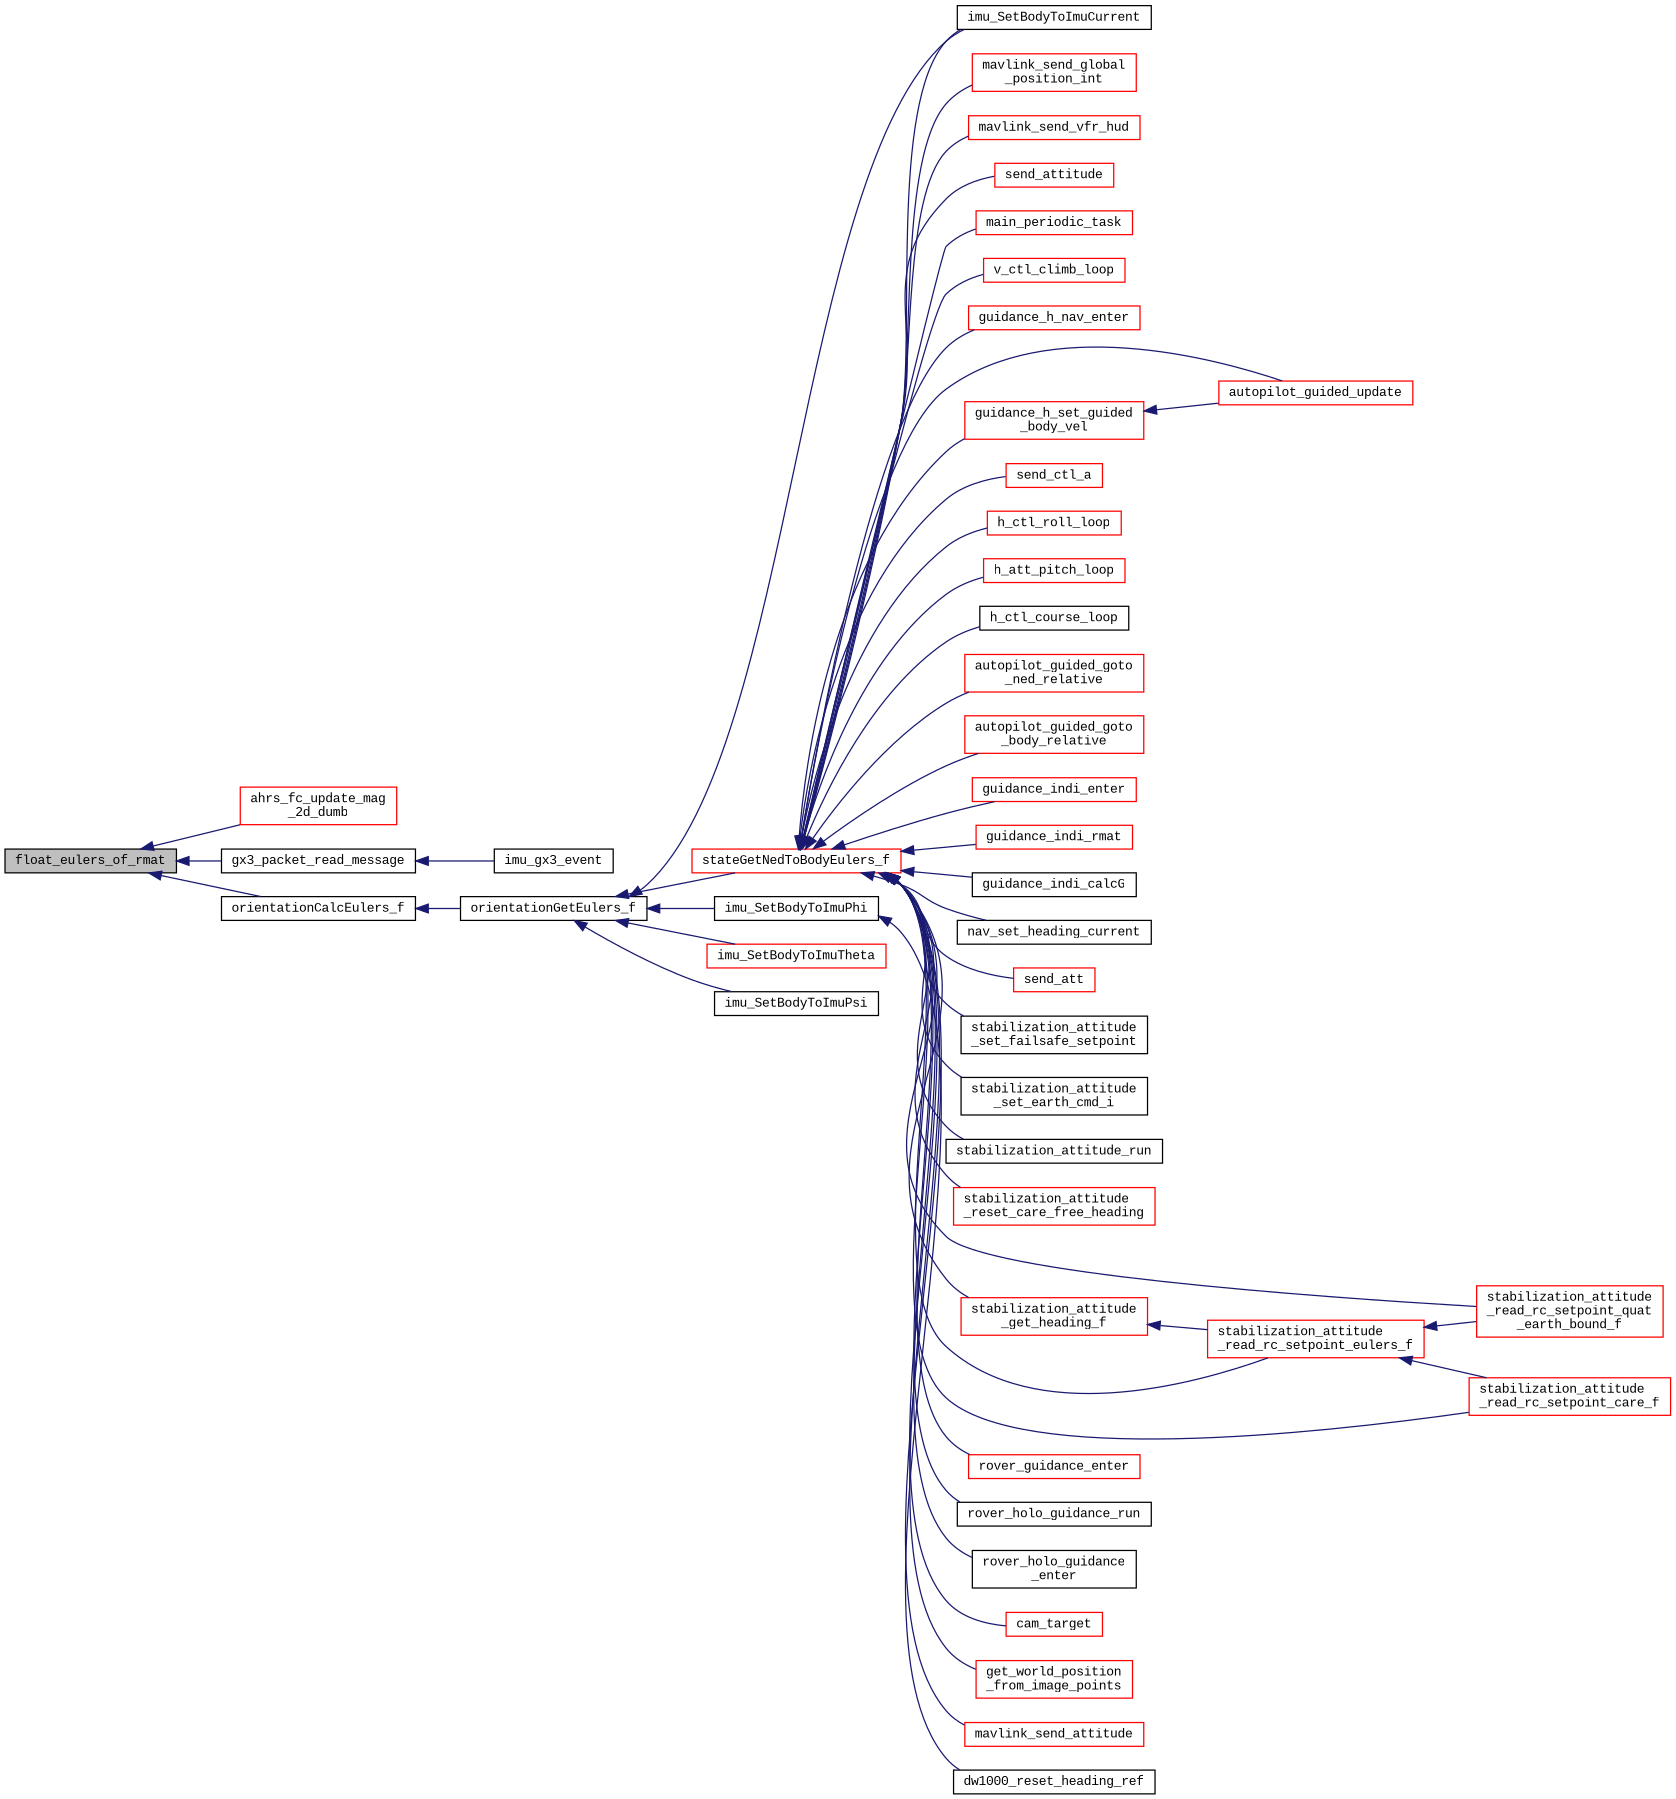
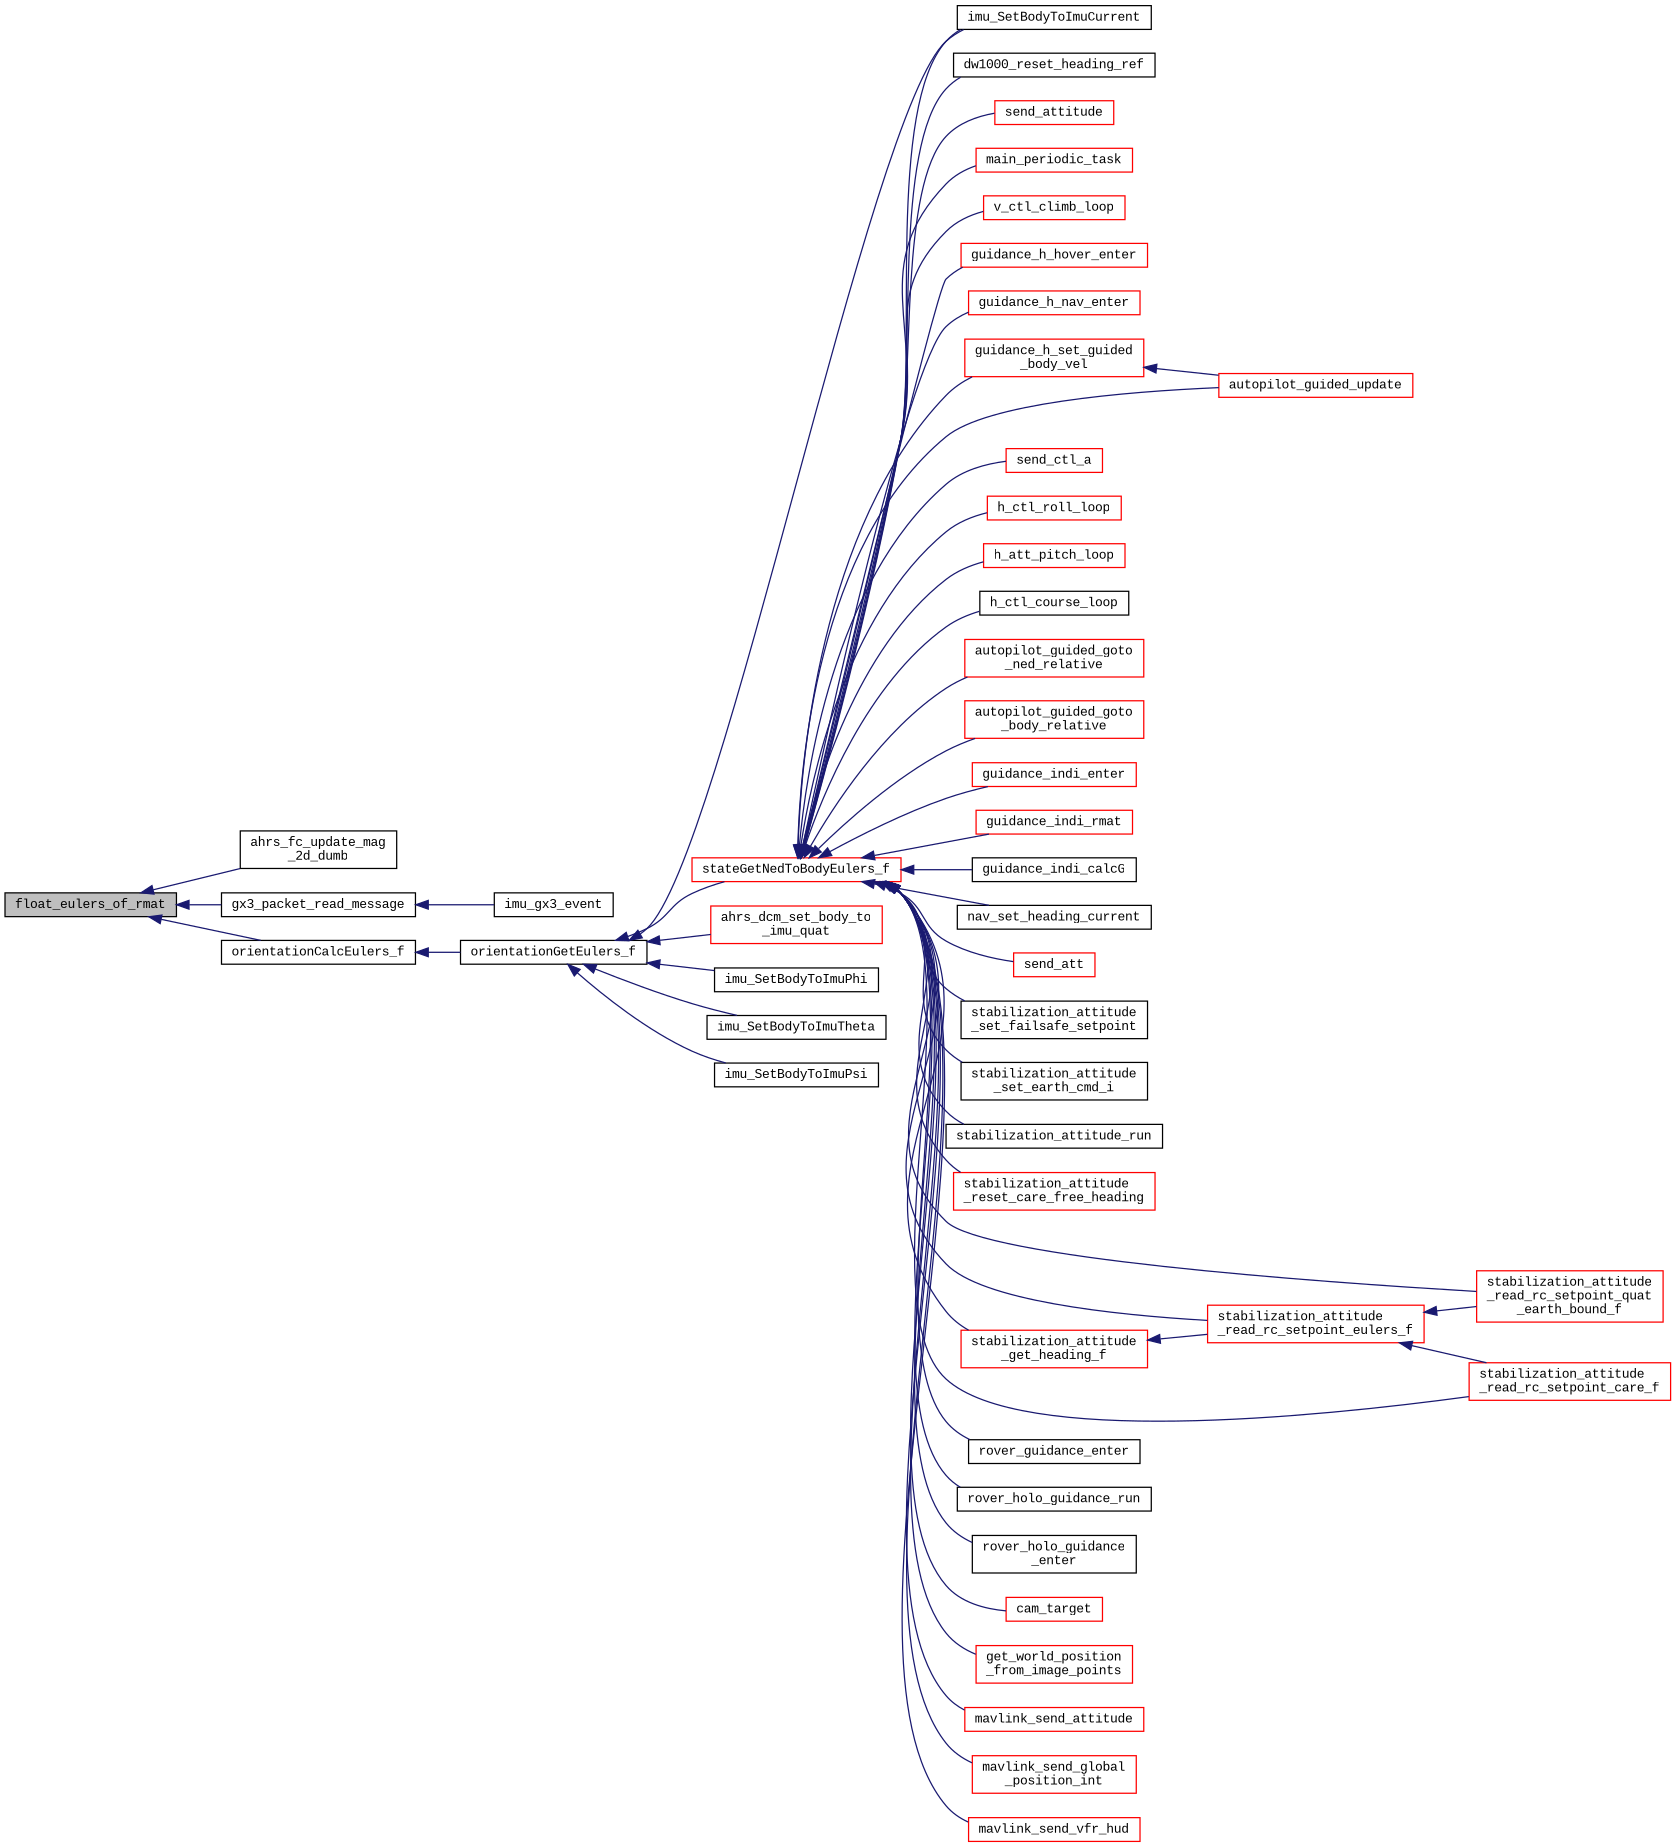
none -> (1054, 255)
(318, 806) -> (318, 850)
none -> (797, 925)
(797, 956) -> (797, 1027)
(923, 1347) -> (897, 460)
(1054, 1467) -> (1054, 1452)
